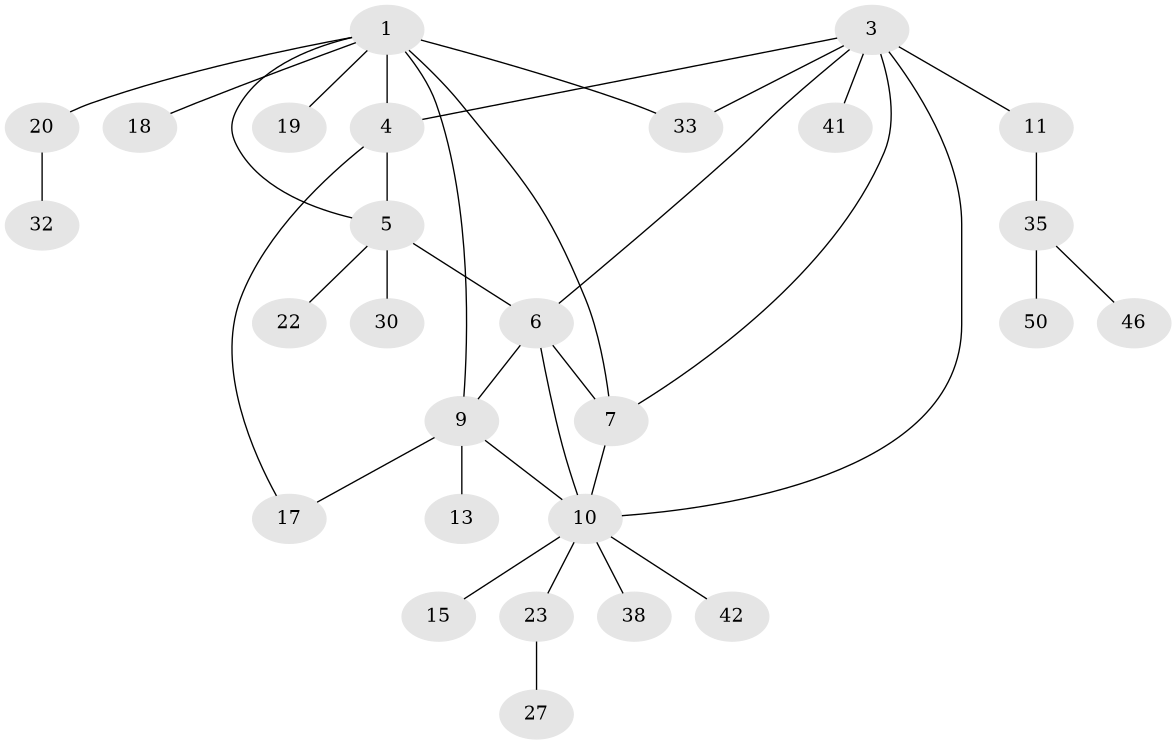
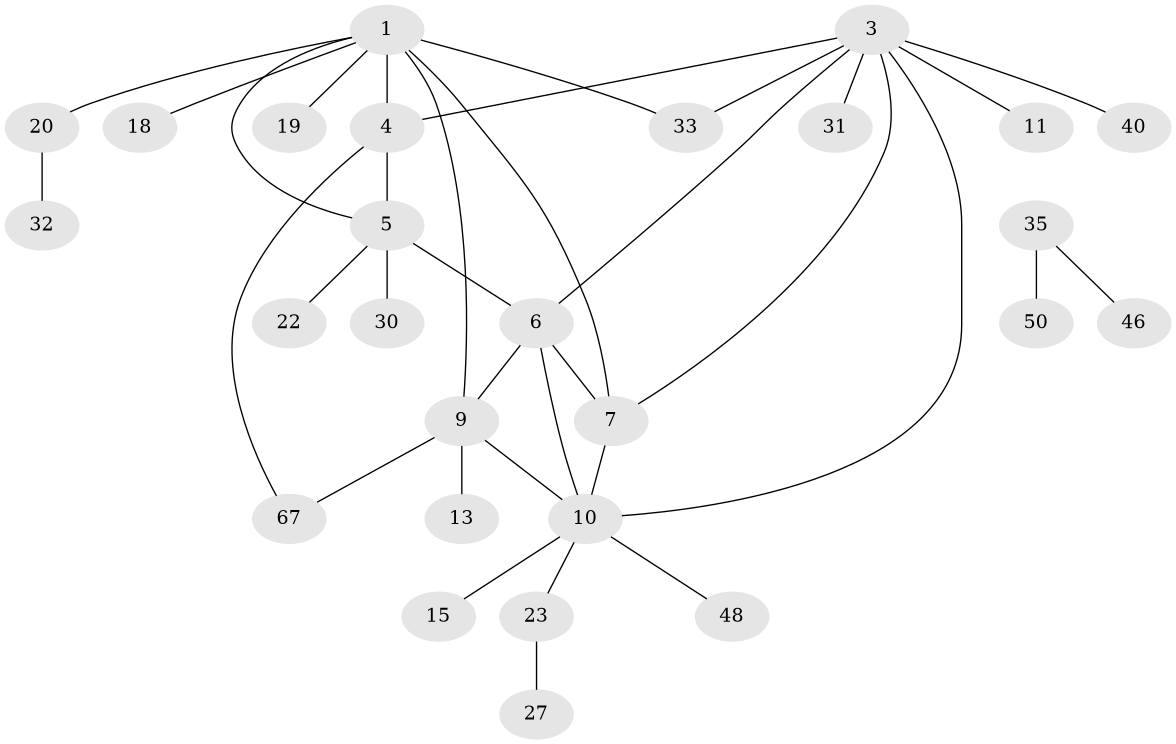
(835, 128) -> (835, 128)
none -> (1134, 128)
(1036, 177) -> none
(289, 519) -> (289, 519)
(634, 617) -> none
(732, 617) -> (732, 617)
